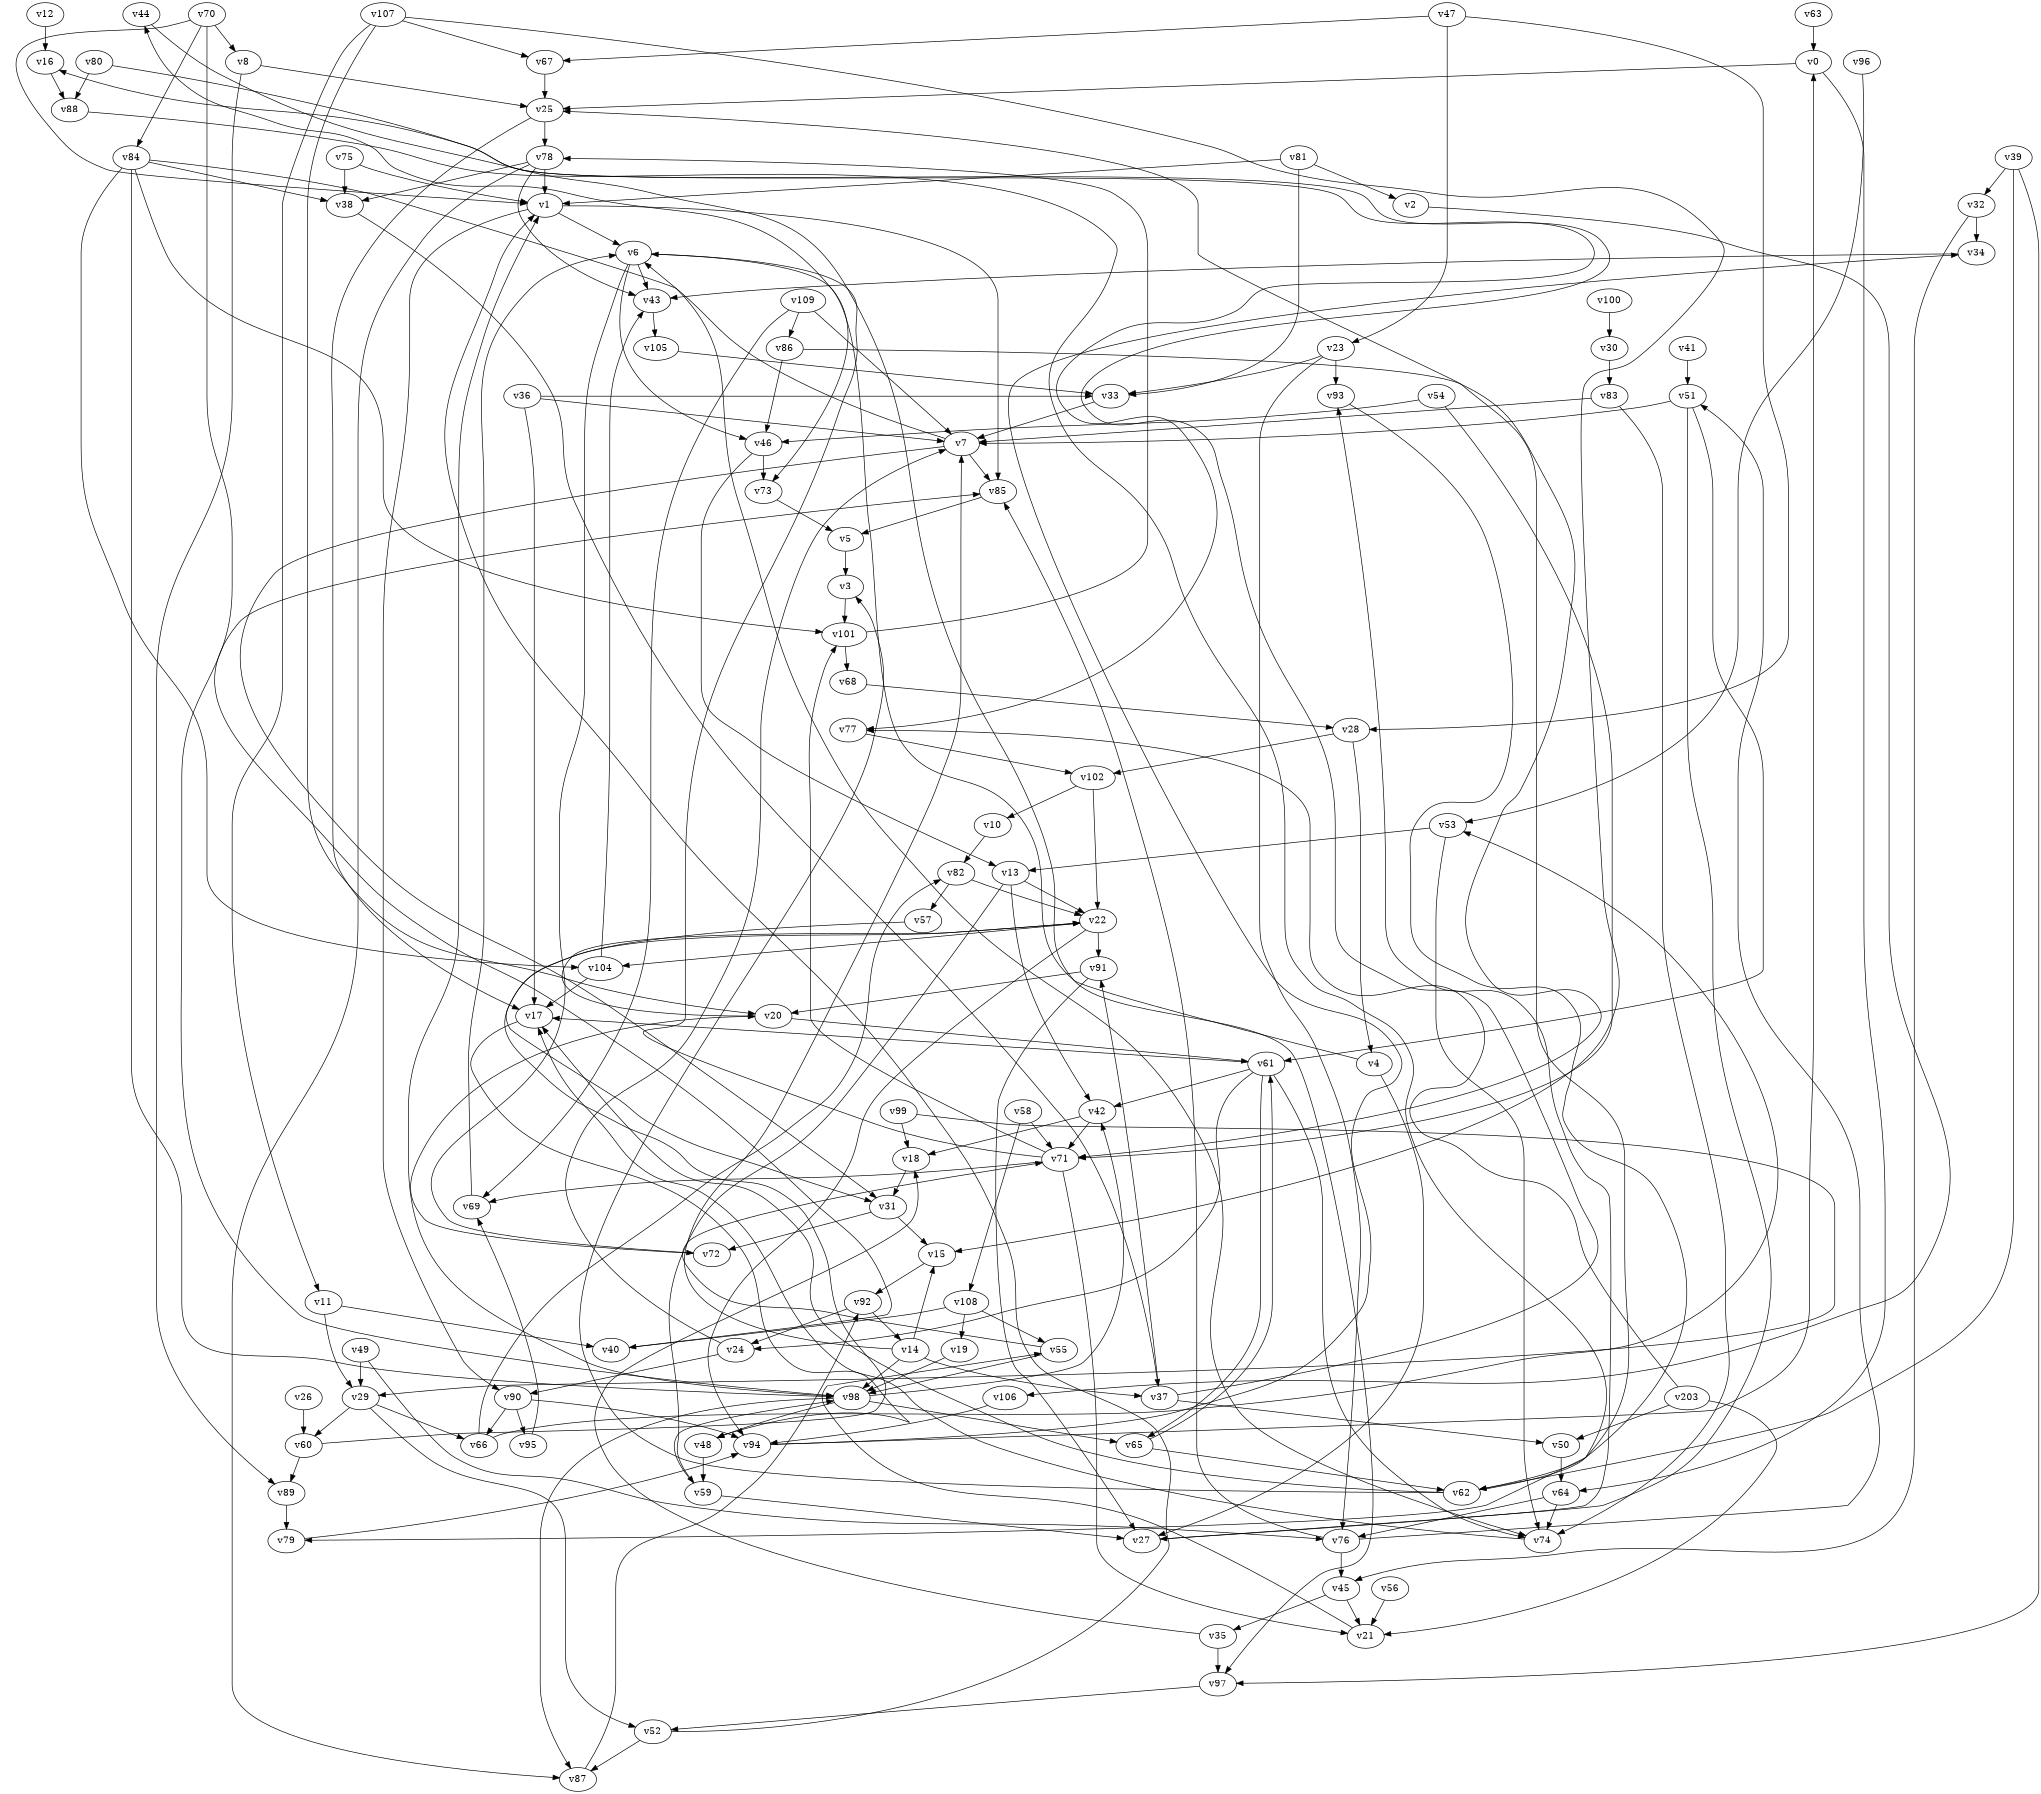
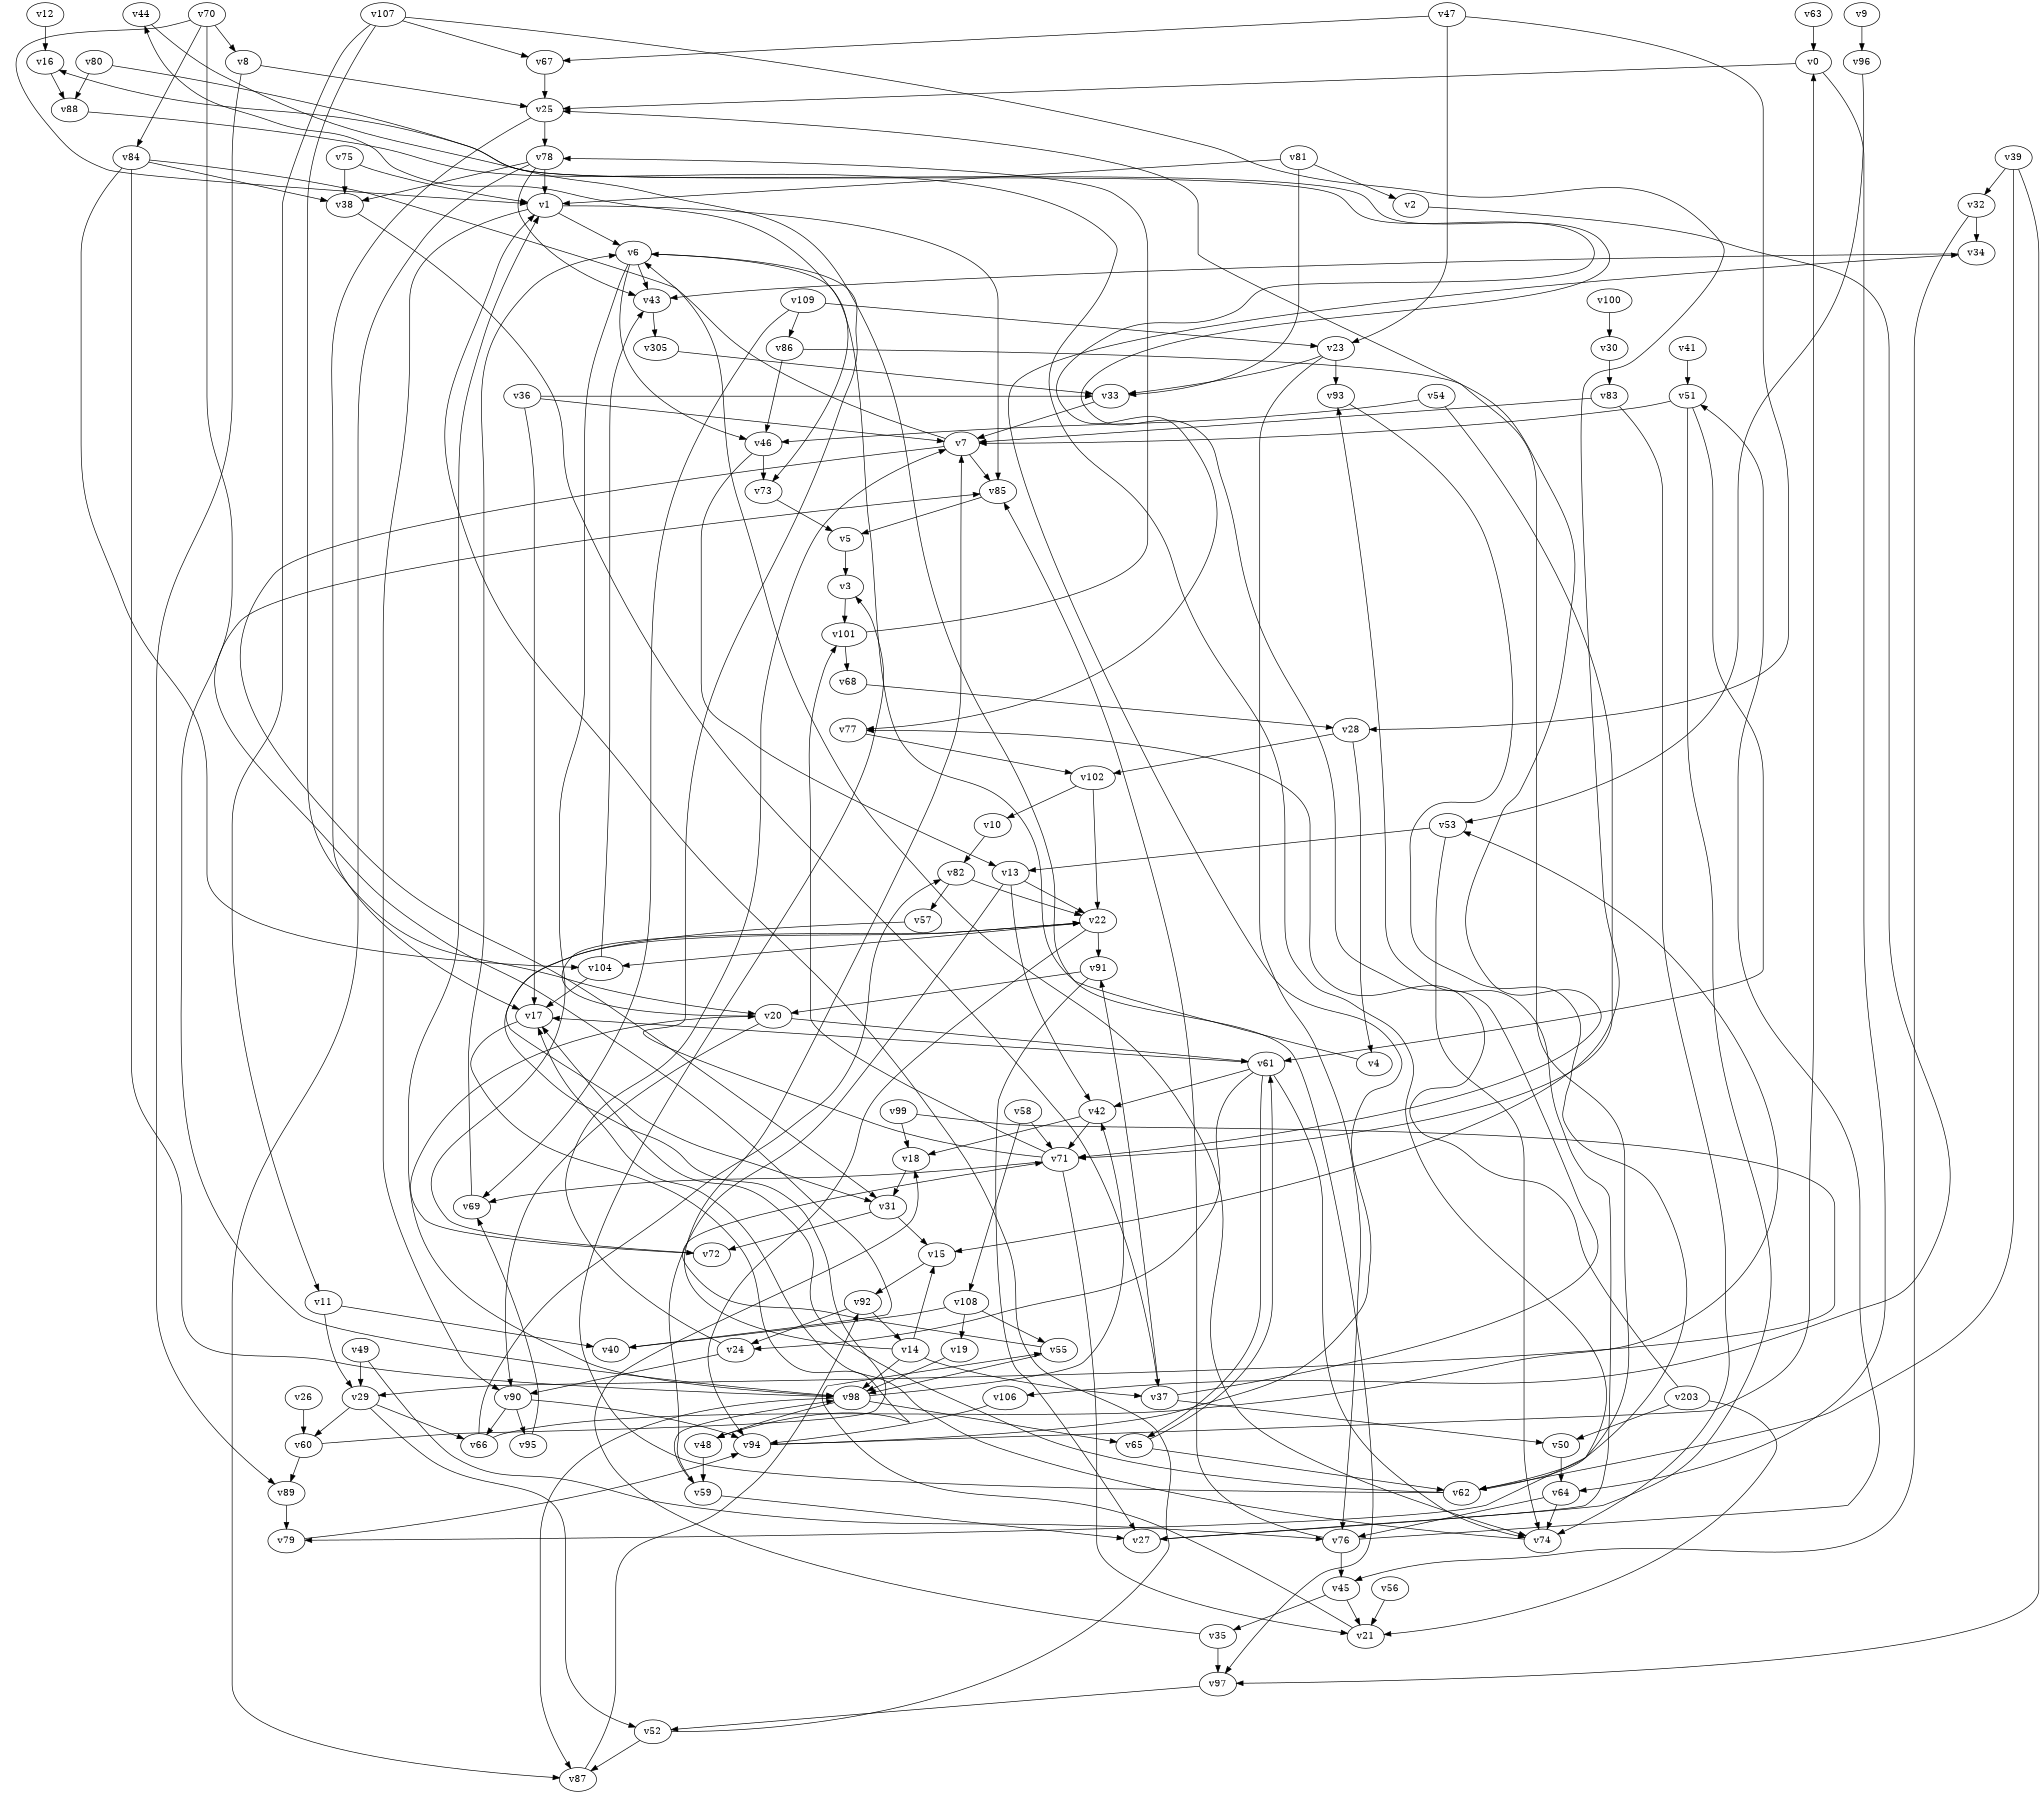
none -> (1862, 15)
(656, 348) -> (656, 348)
(877, 367) -> (1068, 324)
(389, 504) -> none
none -> (557, 1167)
(1407, 1366) -> none
